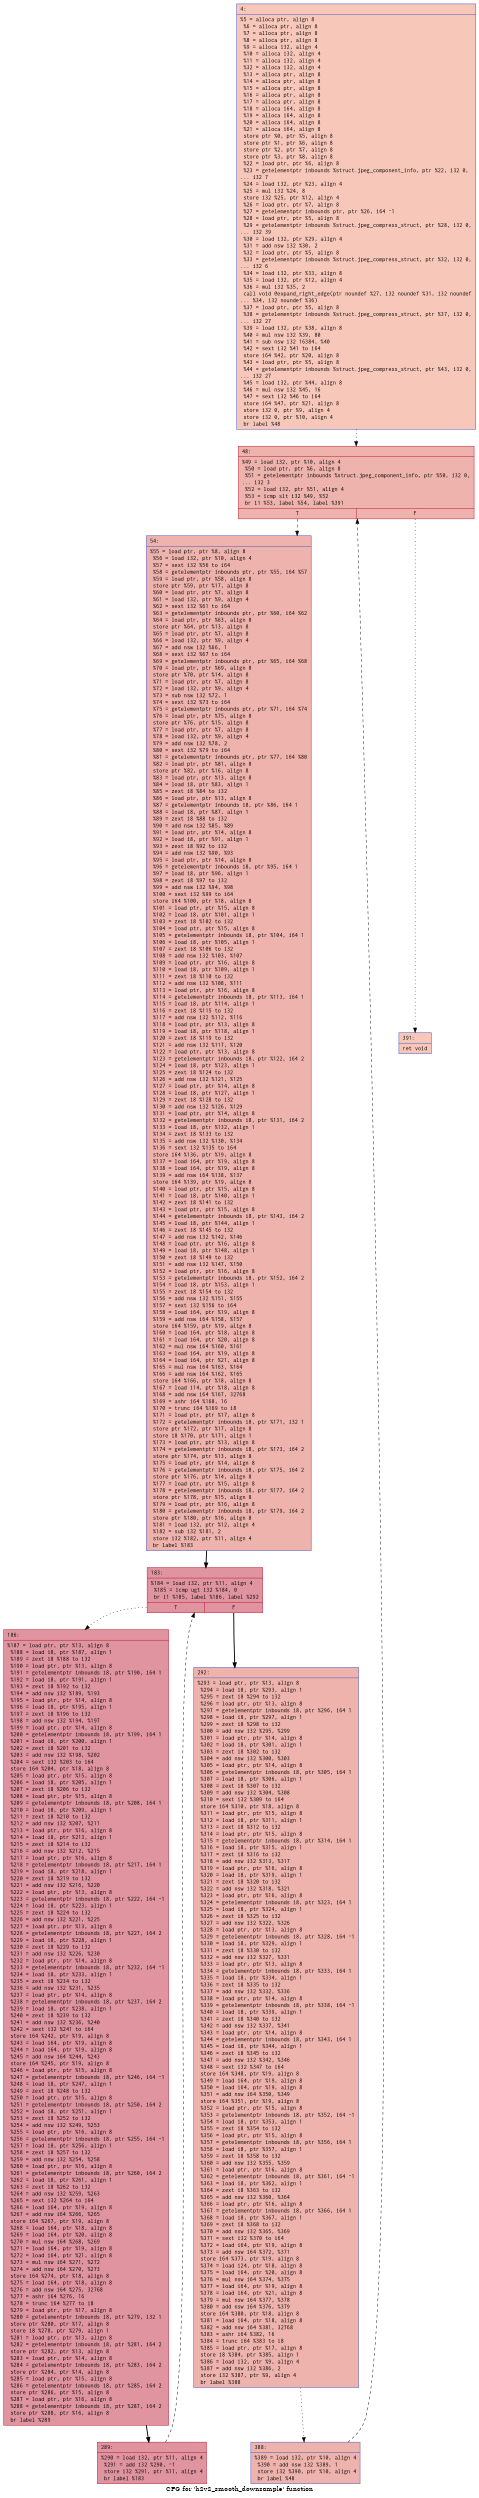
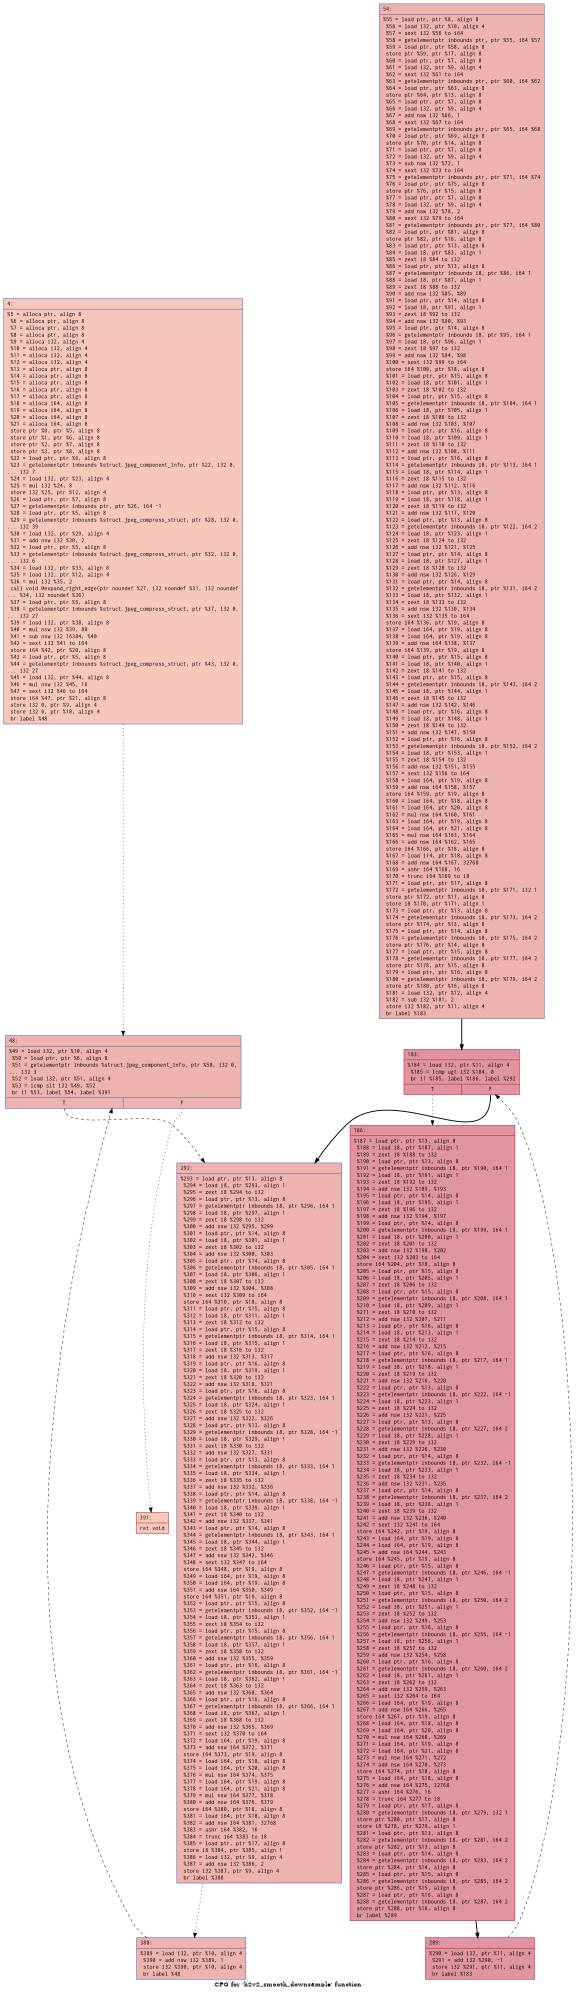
(281, 67) -> (48, 362)
(356, 483) -> (123, 1072)
(297, 525) -> (139, 1119)
(415, 1043) -> (152, 1523)
(250, 2266) -> (233, 1761)
